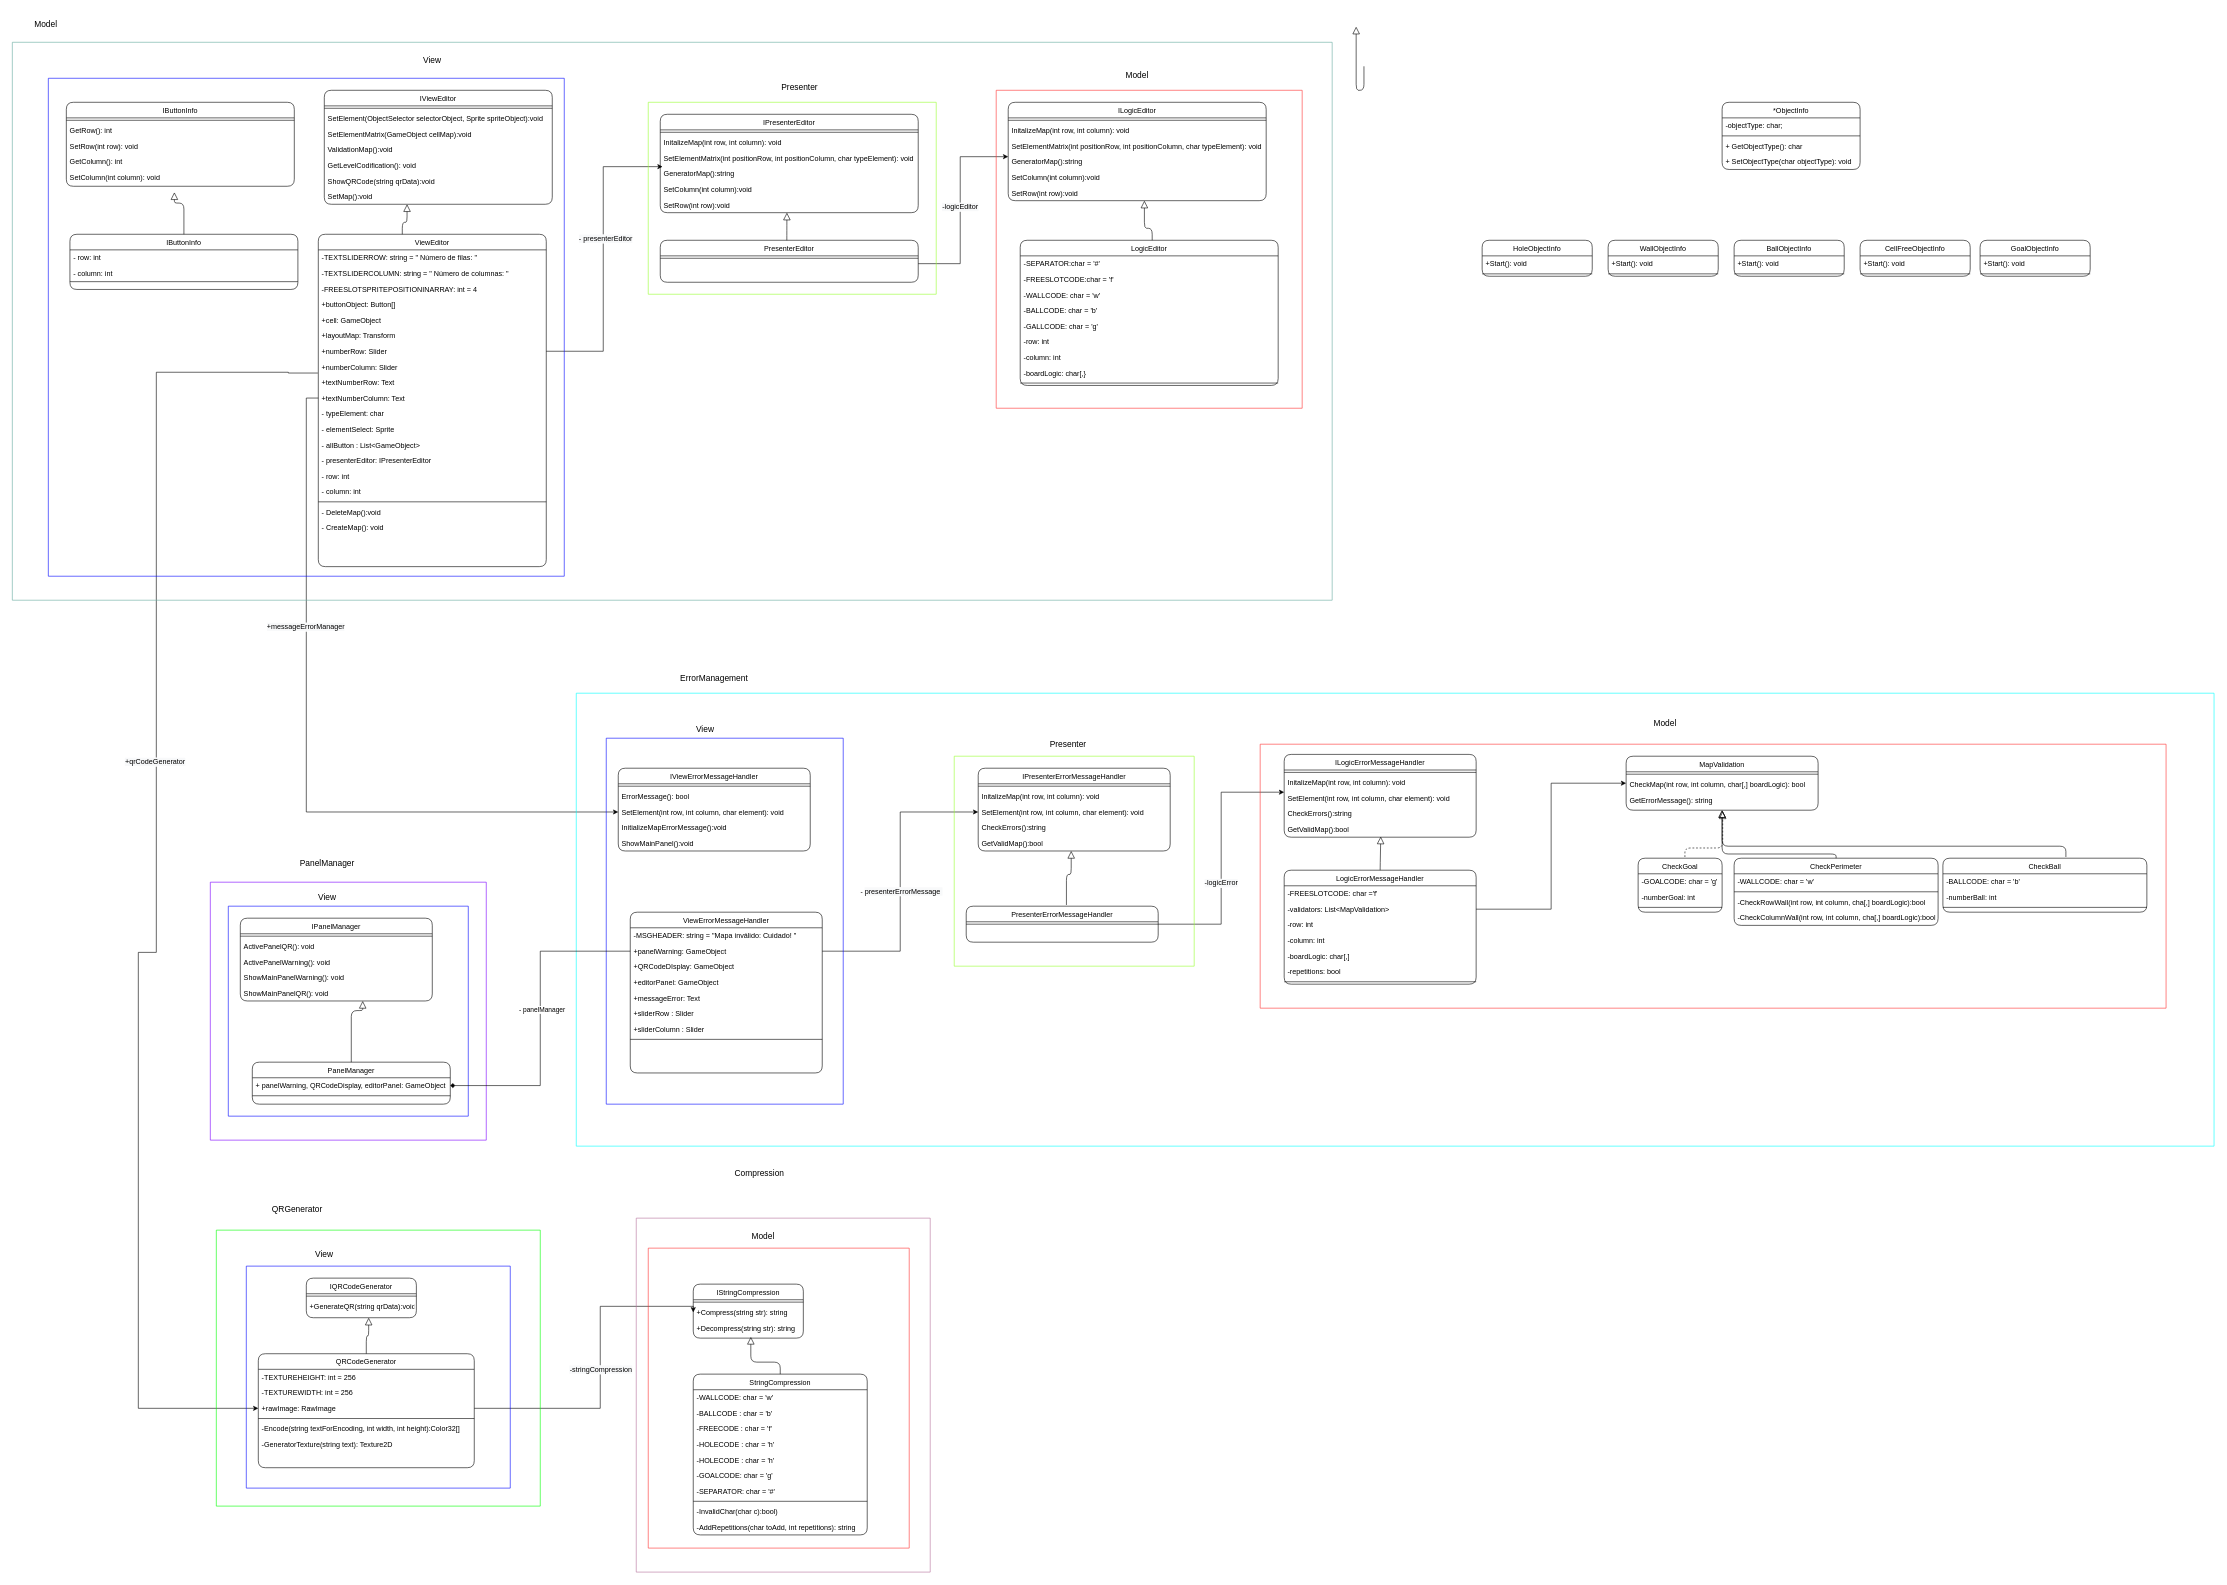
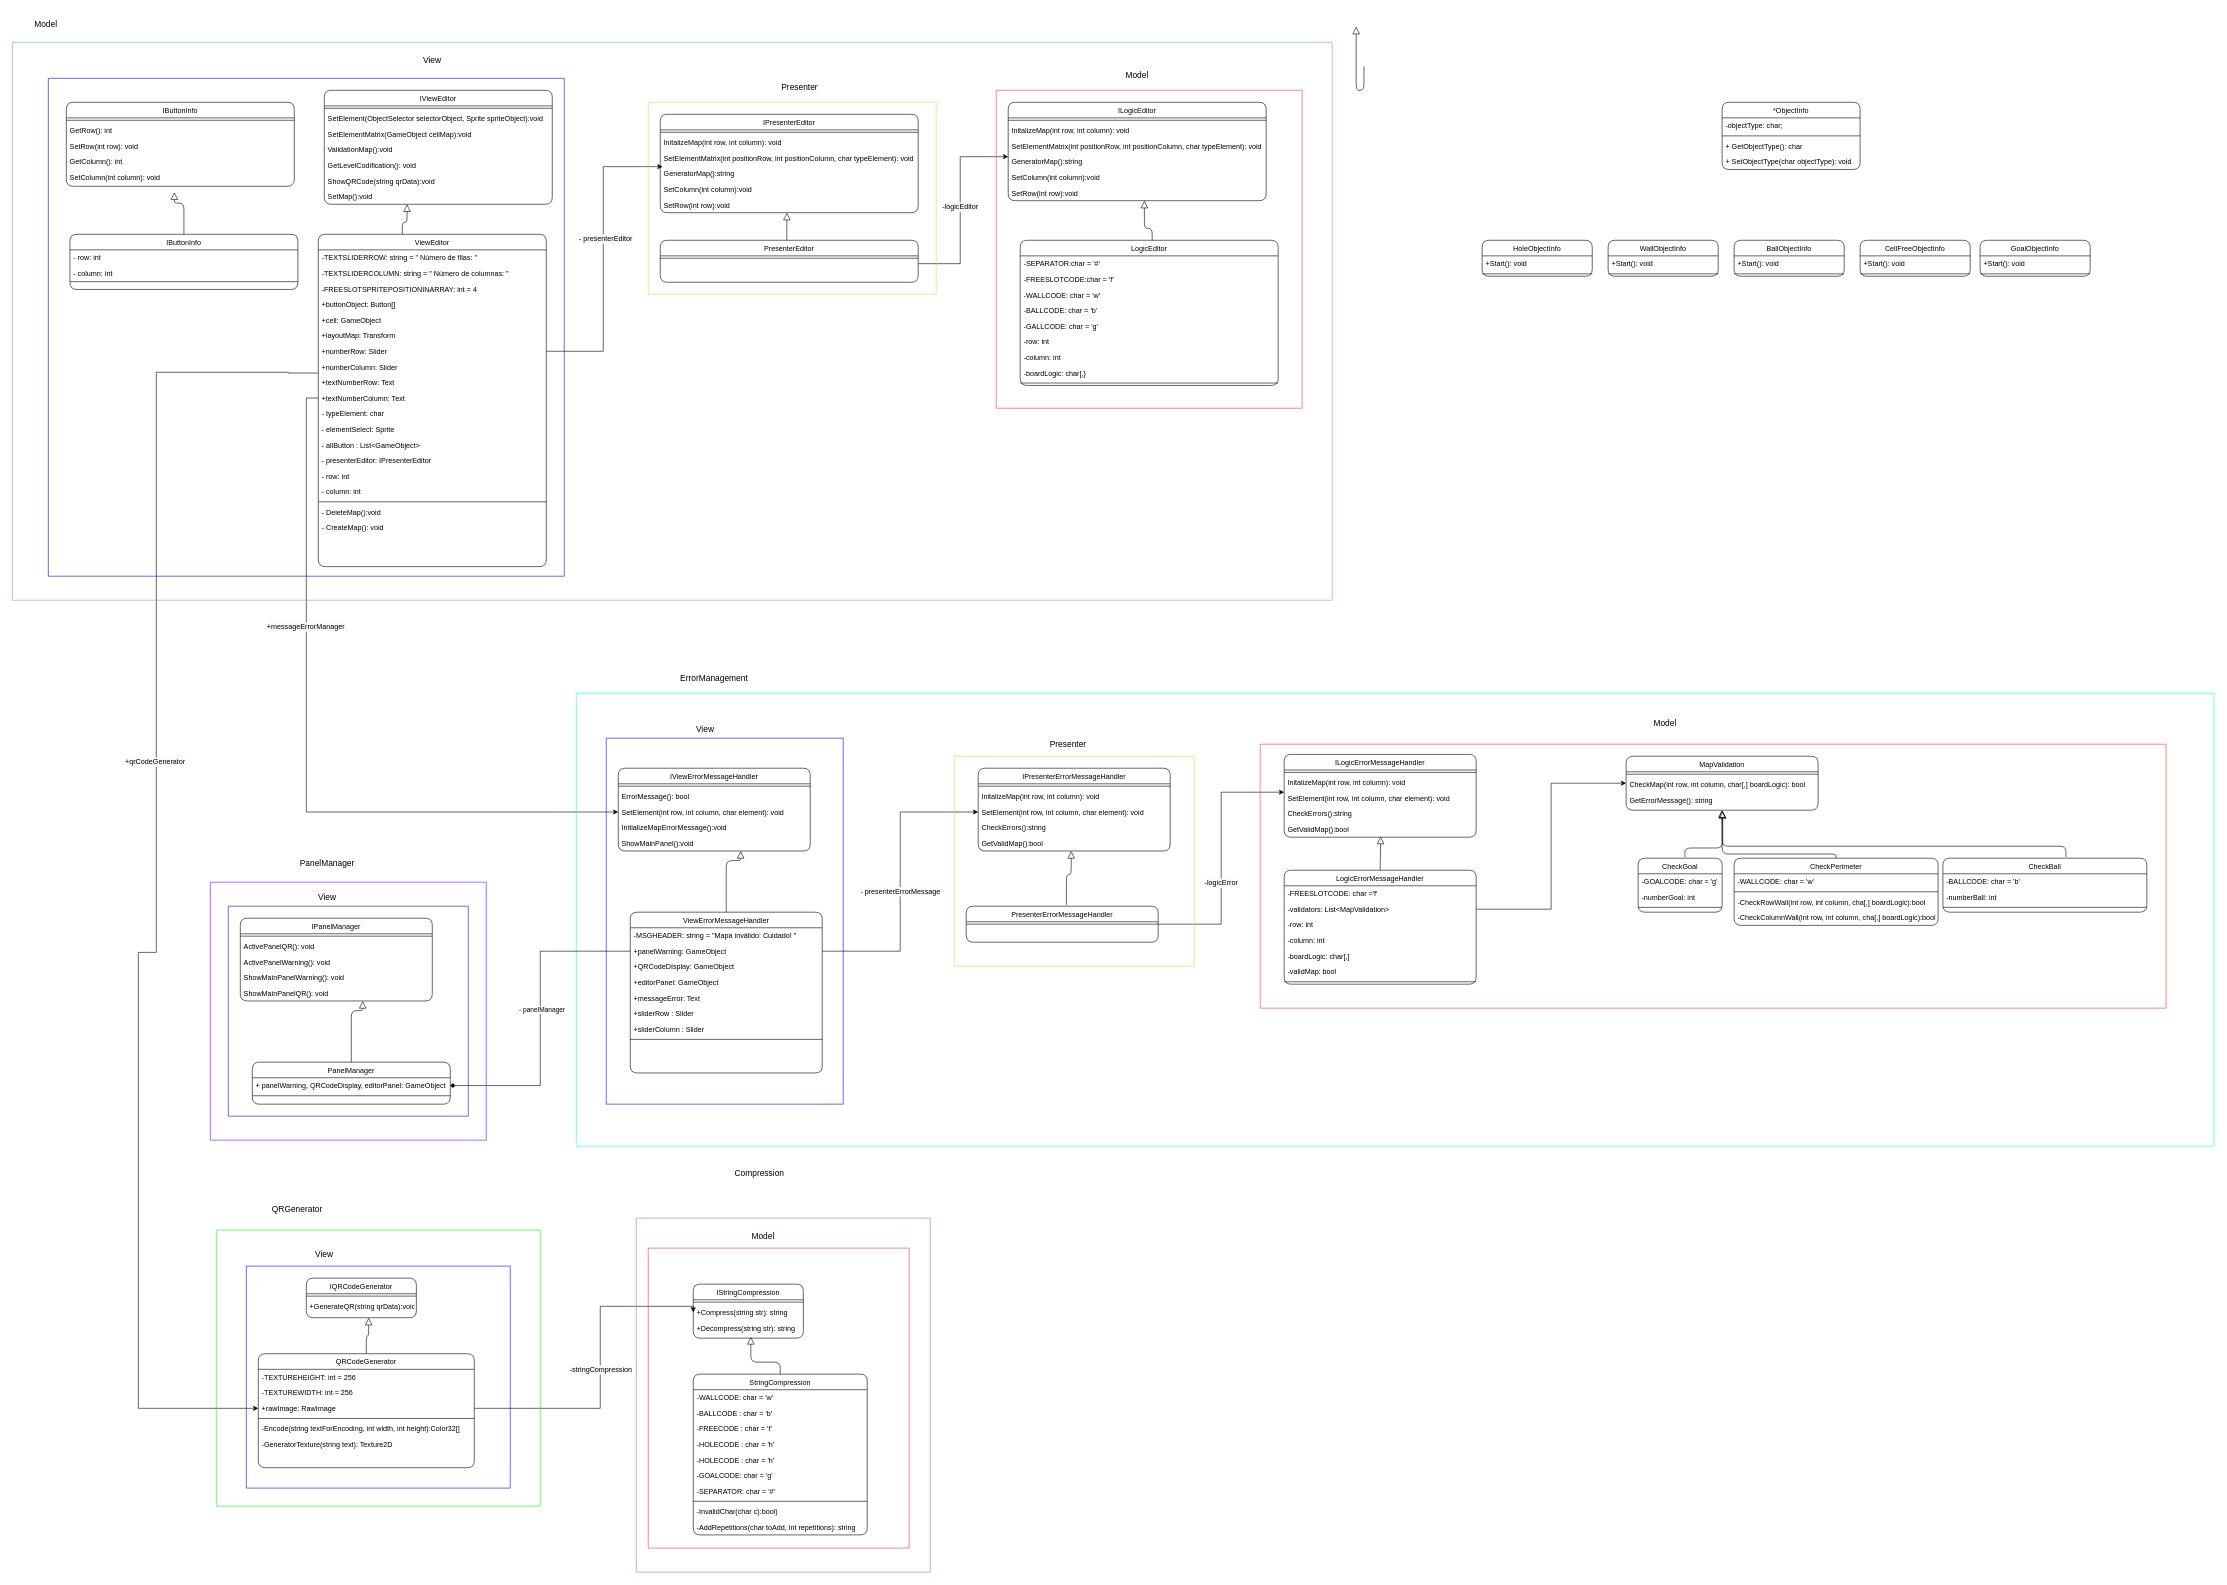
(1698, 848) -> (1698, 848)
none -> (726, 877)
(1319, 972) -> (1313, 972)
